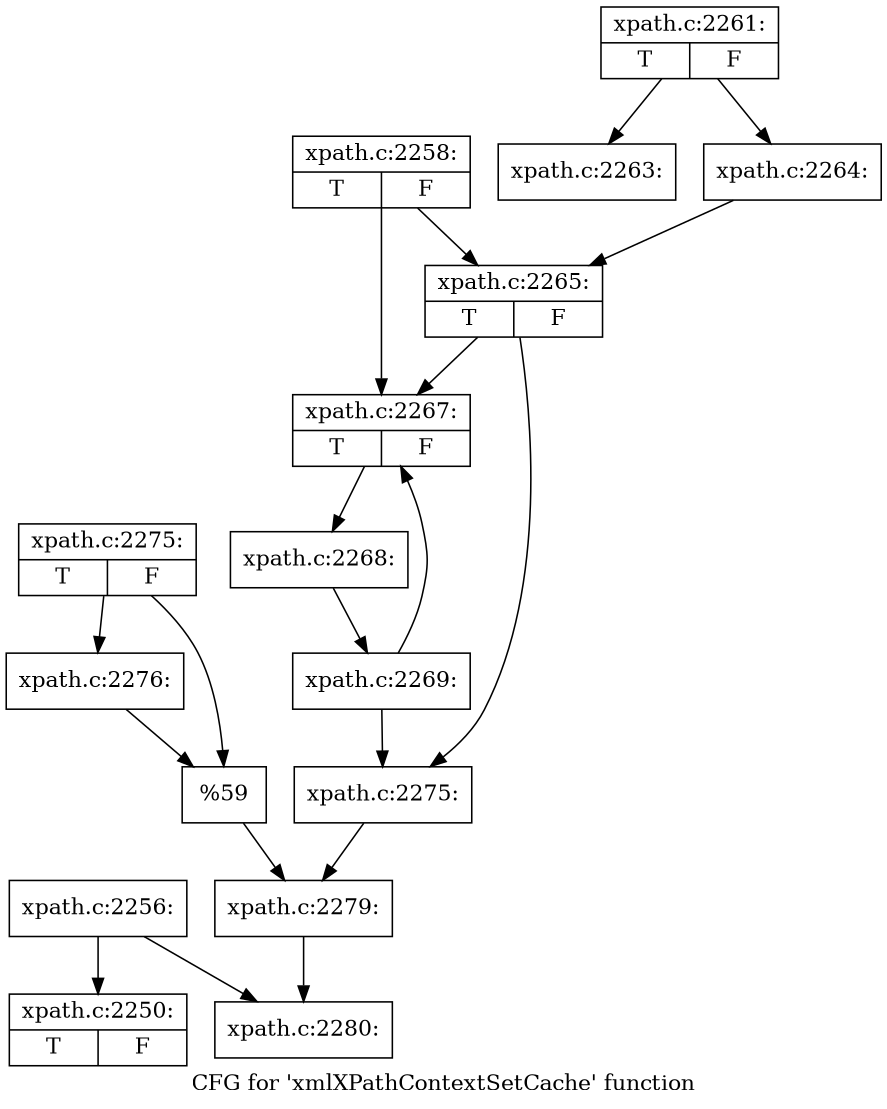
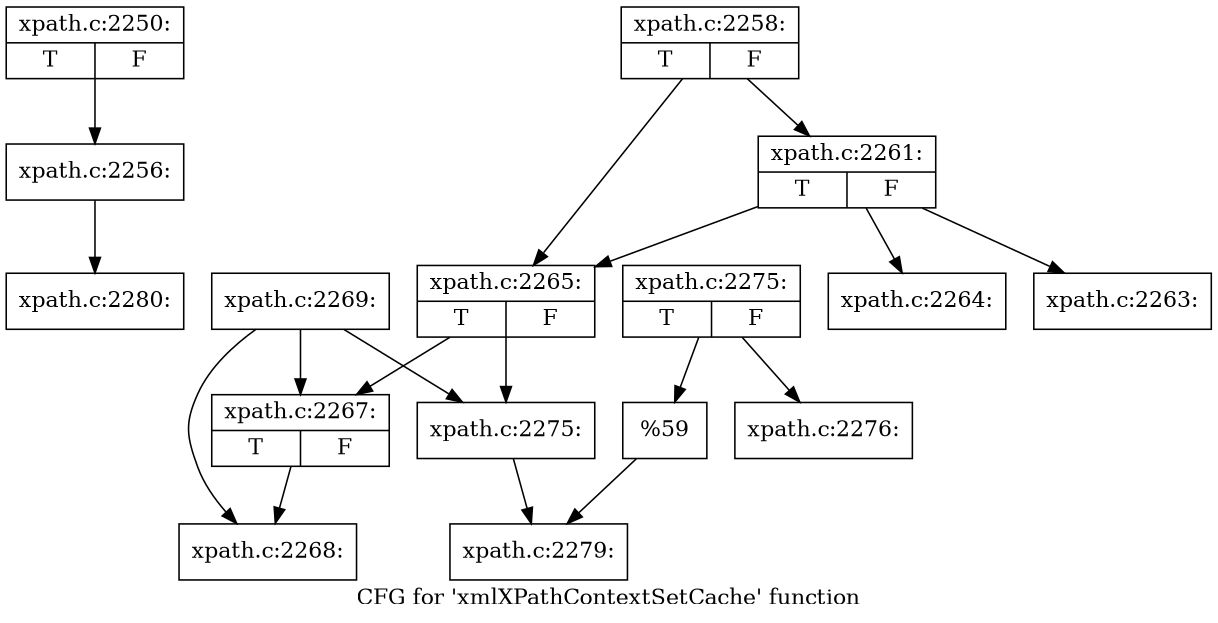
(669, 230) -> (684, 234)
(381, 293) -> (773, 102)
(347, 613) -> (191, 413)
(154, 733) -> none
(98, 958) -> (95, 103)
(304, 961) -> none
